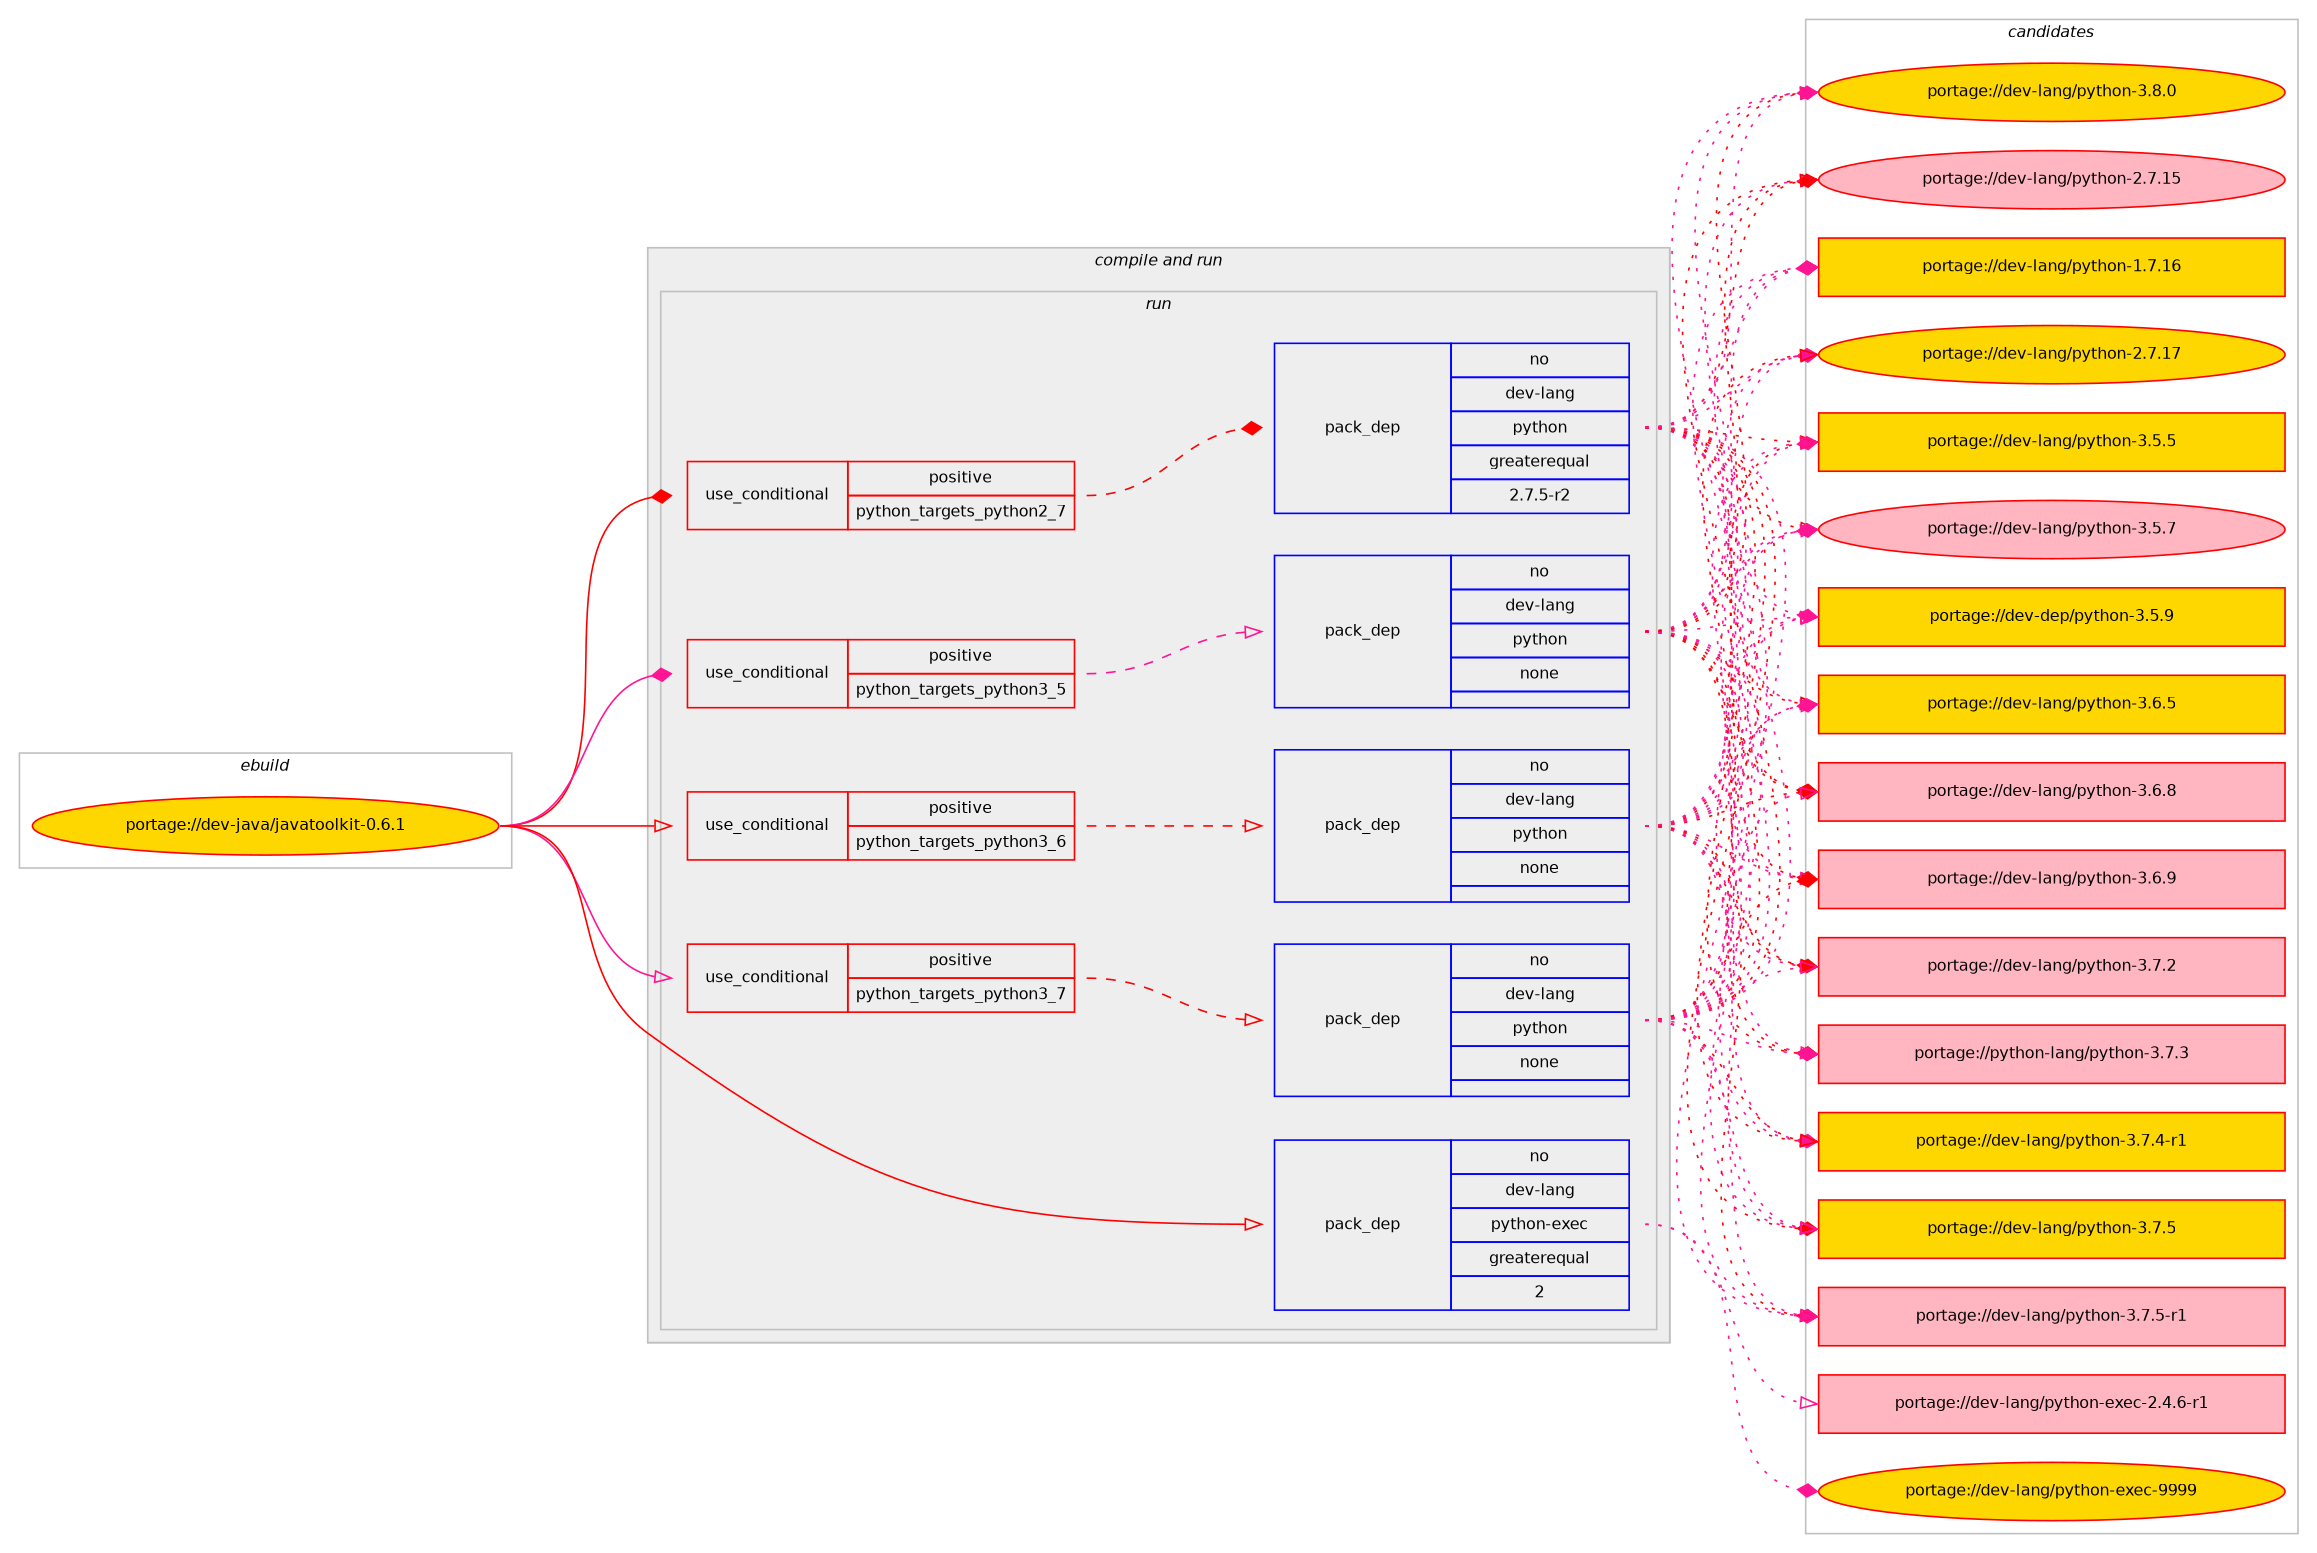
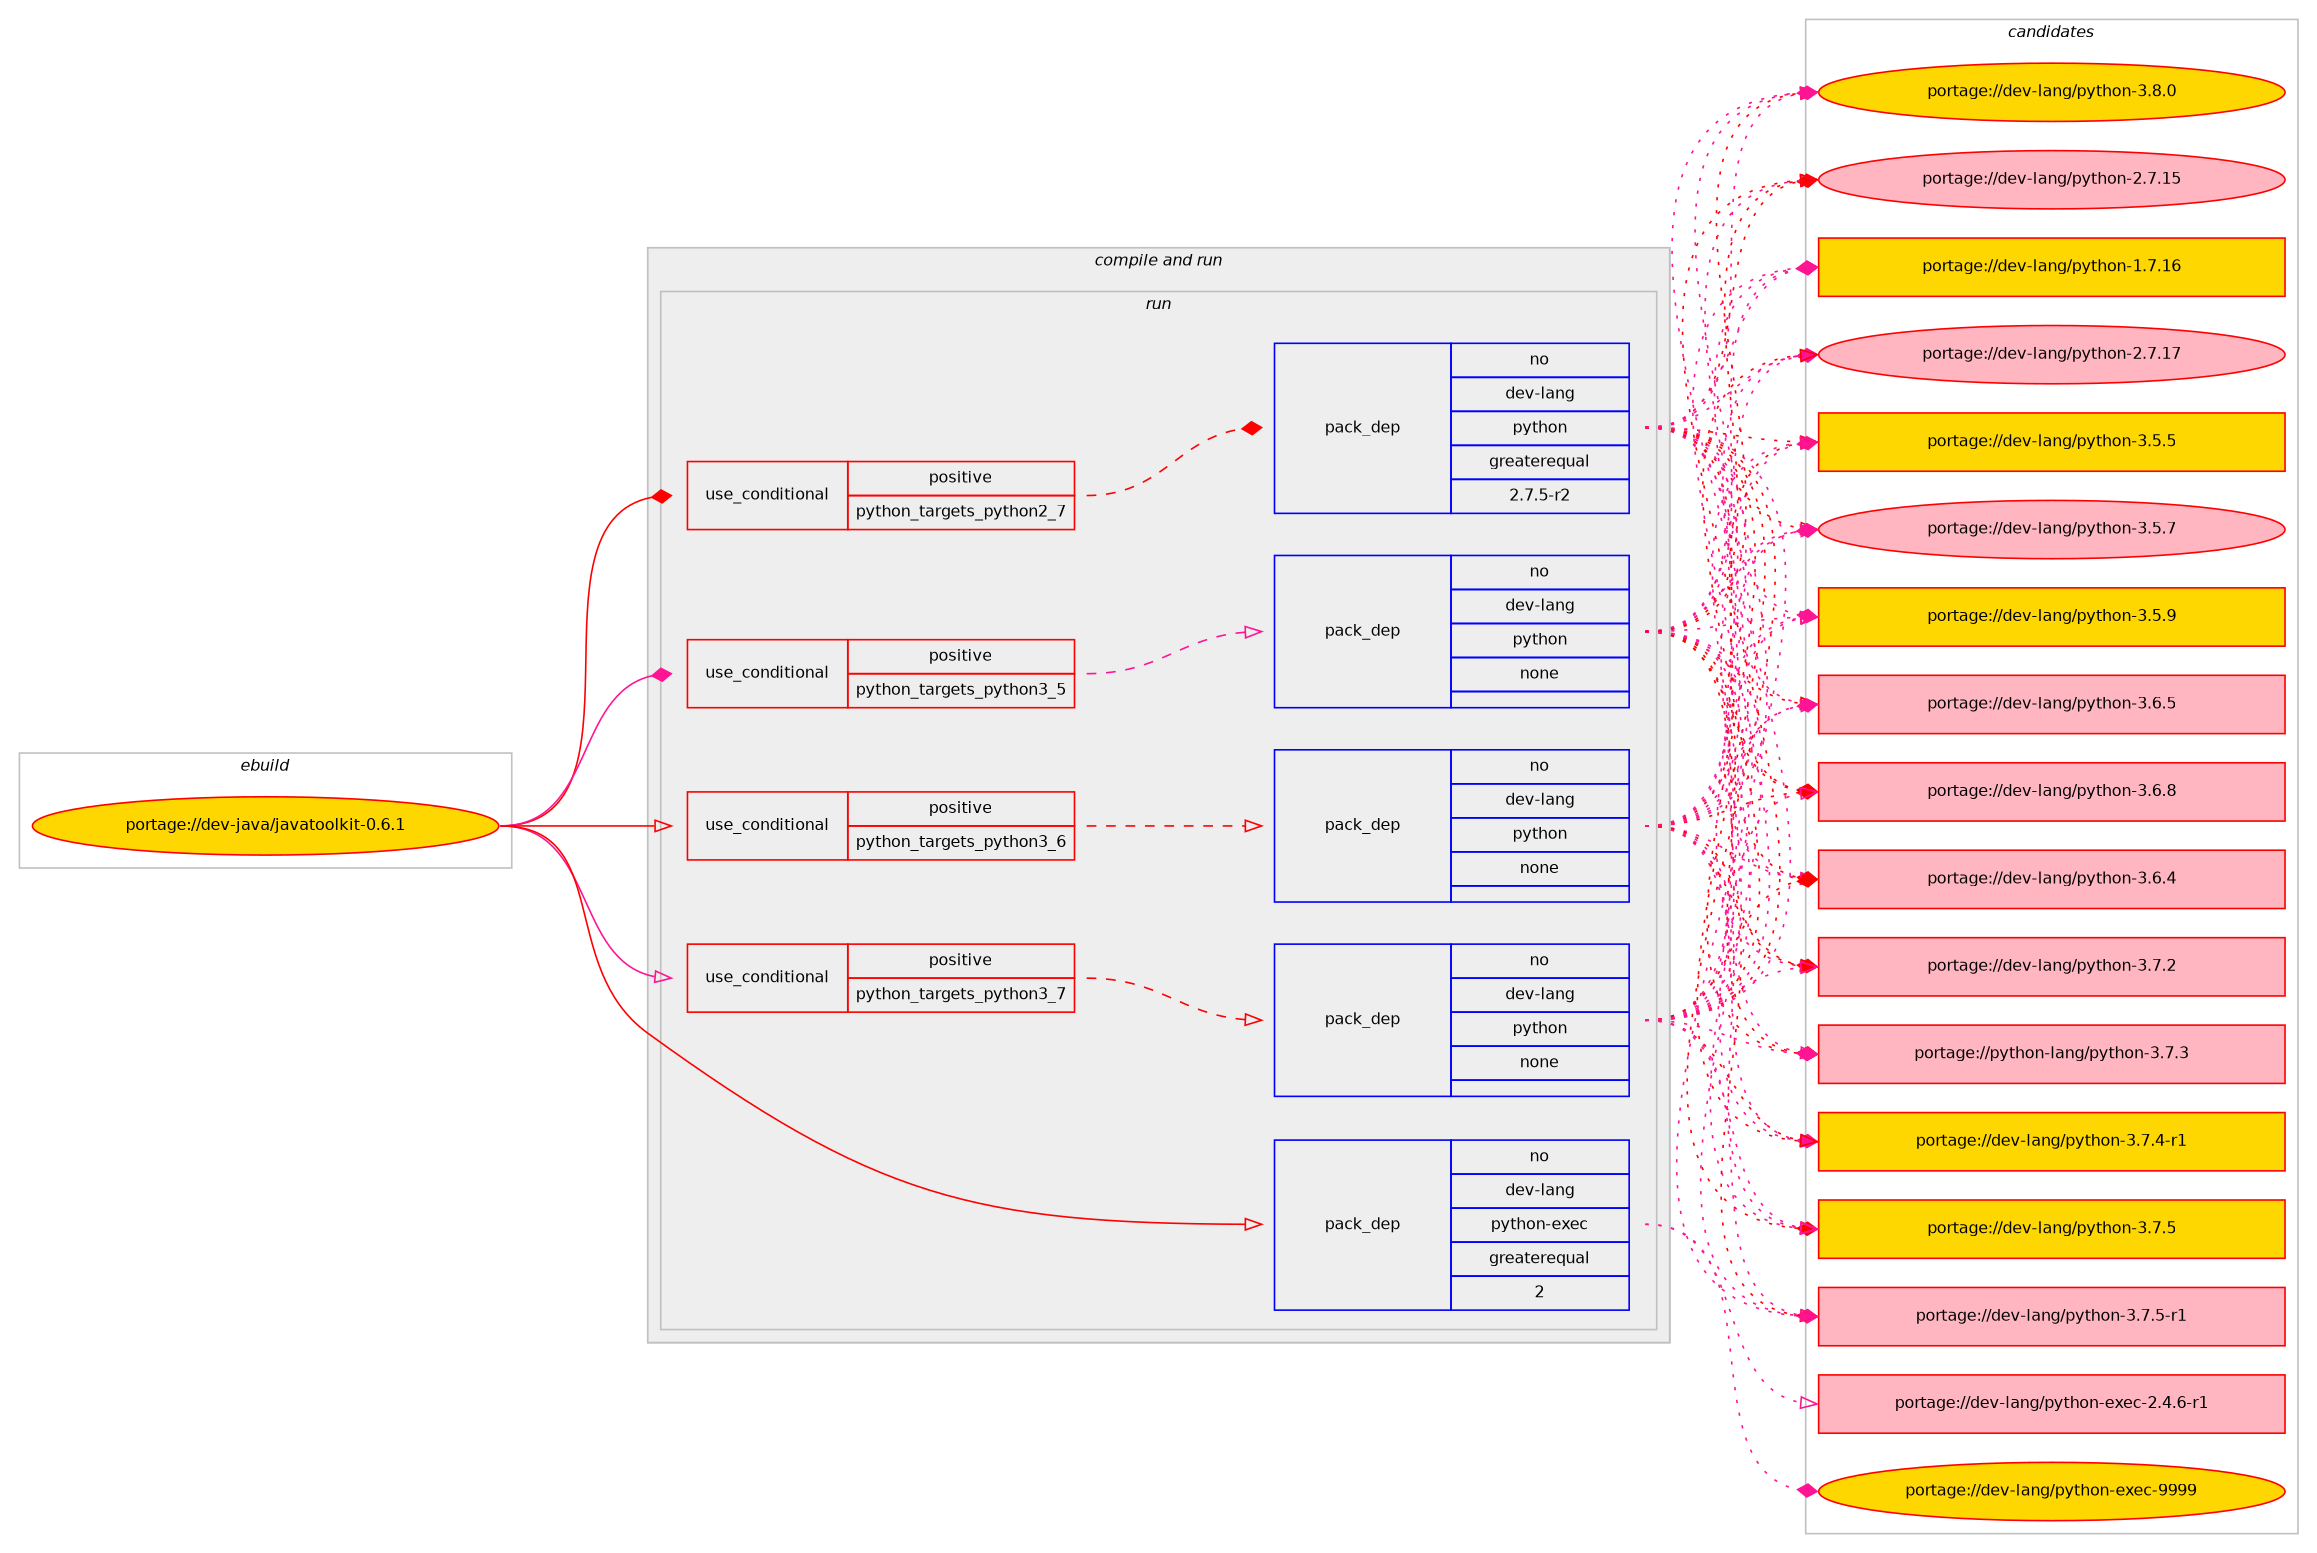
(2052, 355) -> (2052, 355)
(2052, 617) -> (2052, 617)
(2052, 704) -> (2052, 704)
(2052, 879) -> (2052, 879)
